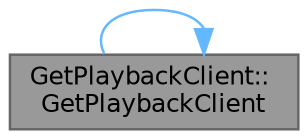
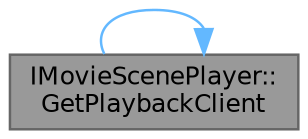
(154, 92) -> (154, 92)
